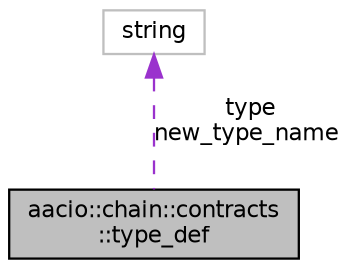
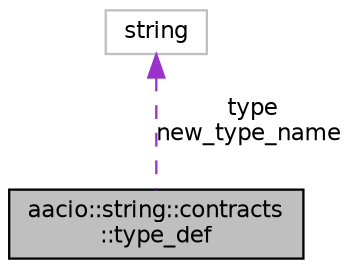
(154, 224) -> (156, 224)
